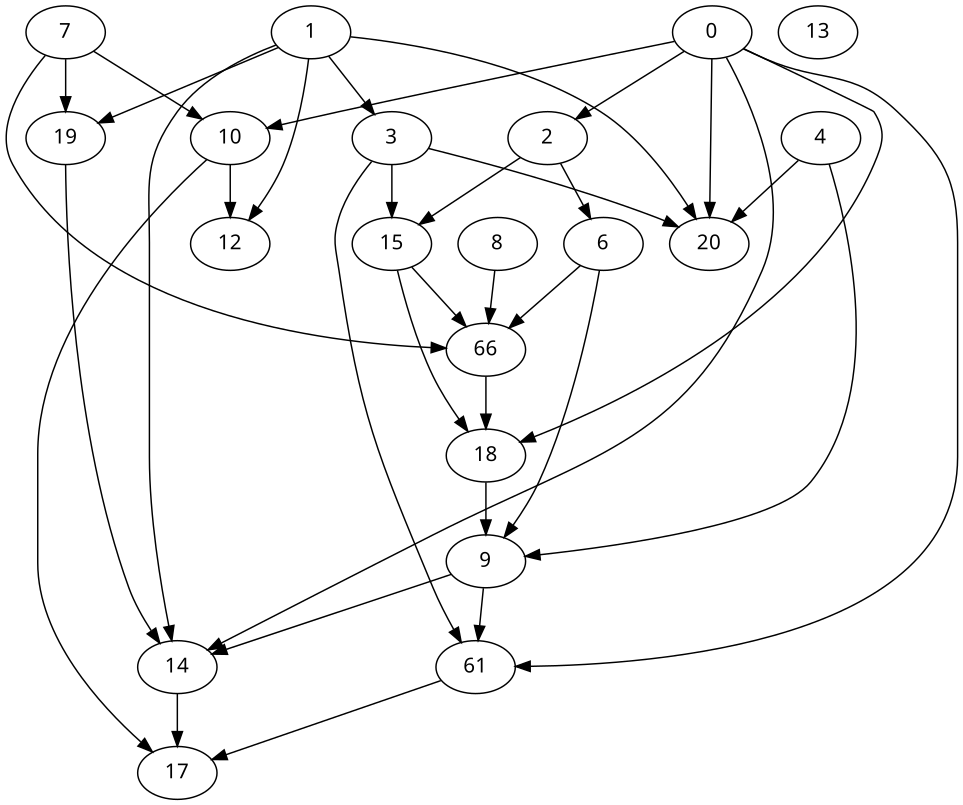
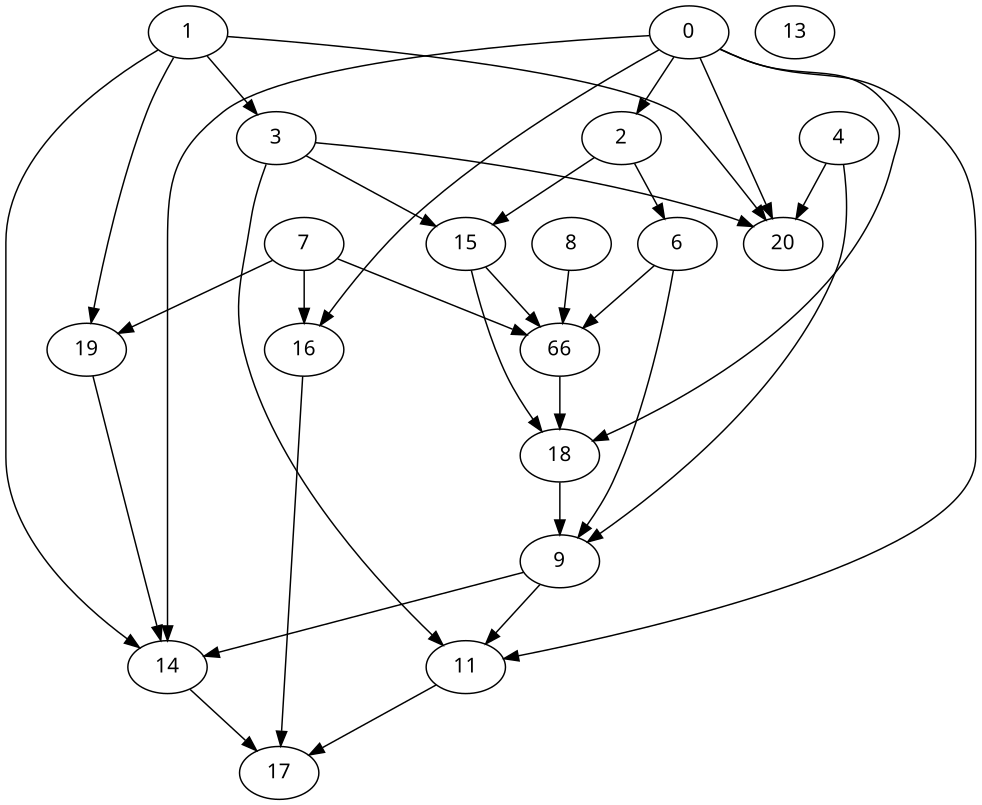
(230, 138) -> (304, 350)
(230, 244) -> none
(476, 667) -> (466, 667)
